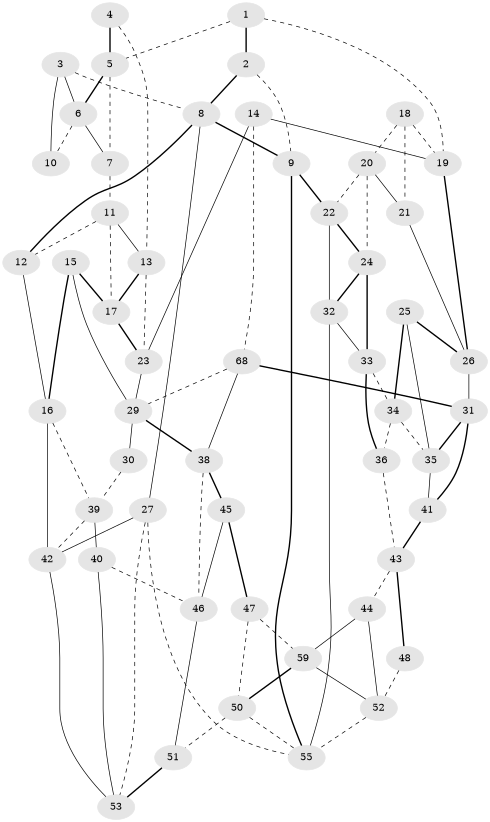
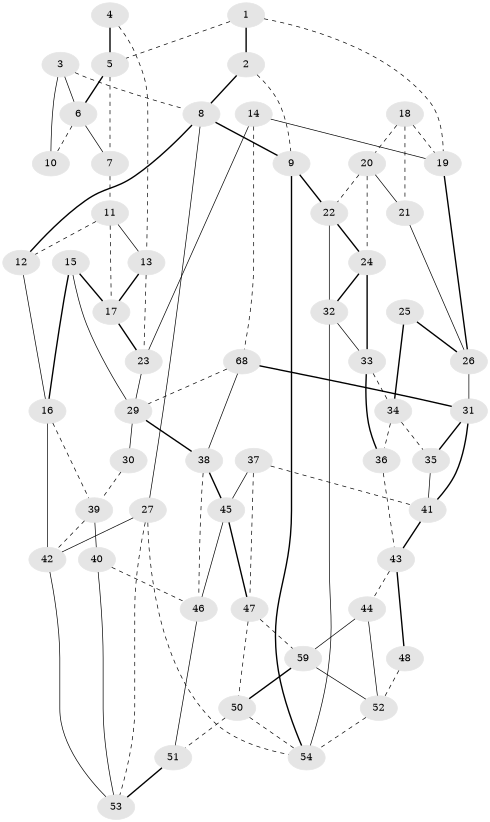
(418, 386) -> none
none -> (254, 461)
(307, 758) -> (307, 758)
